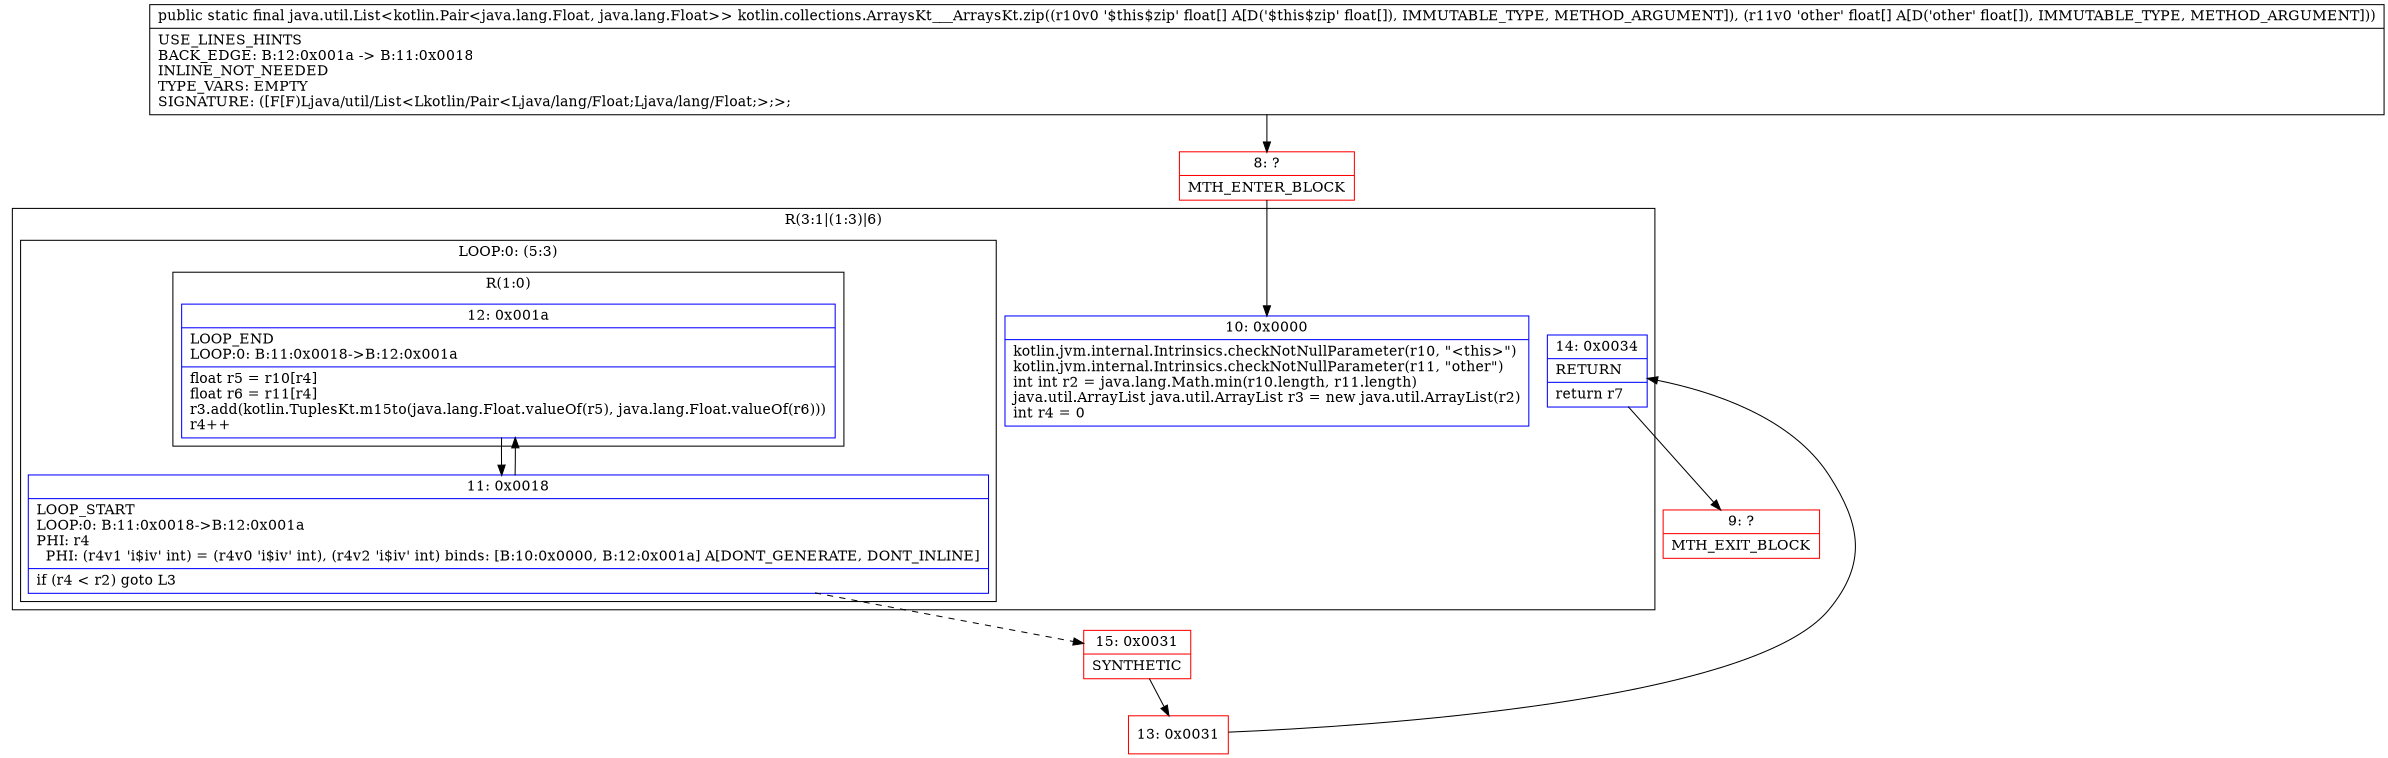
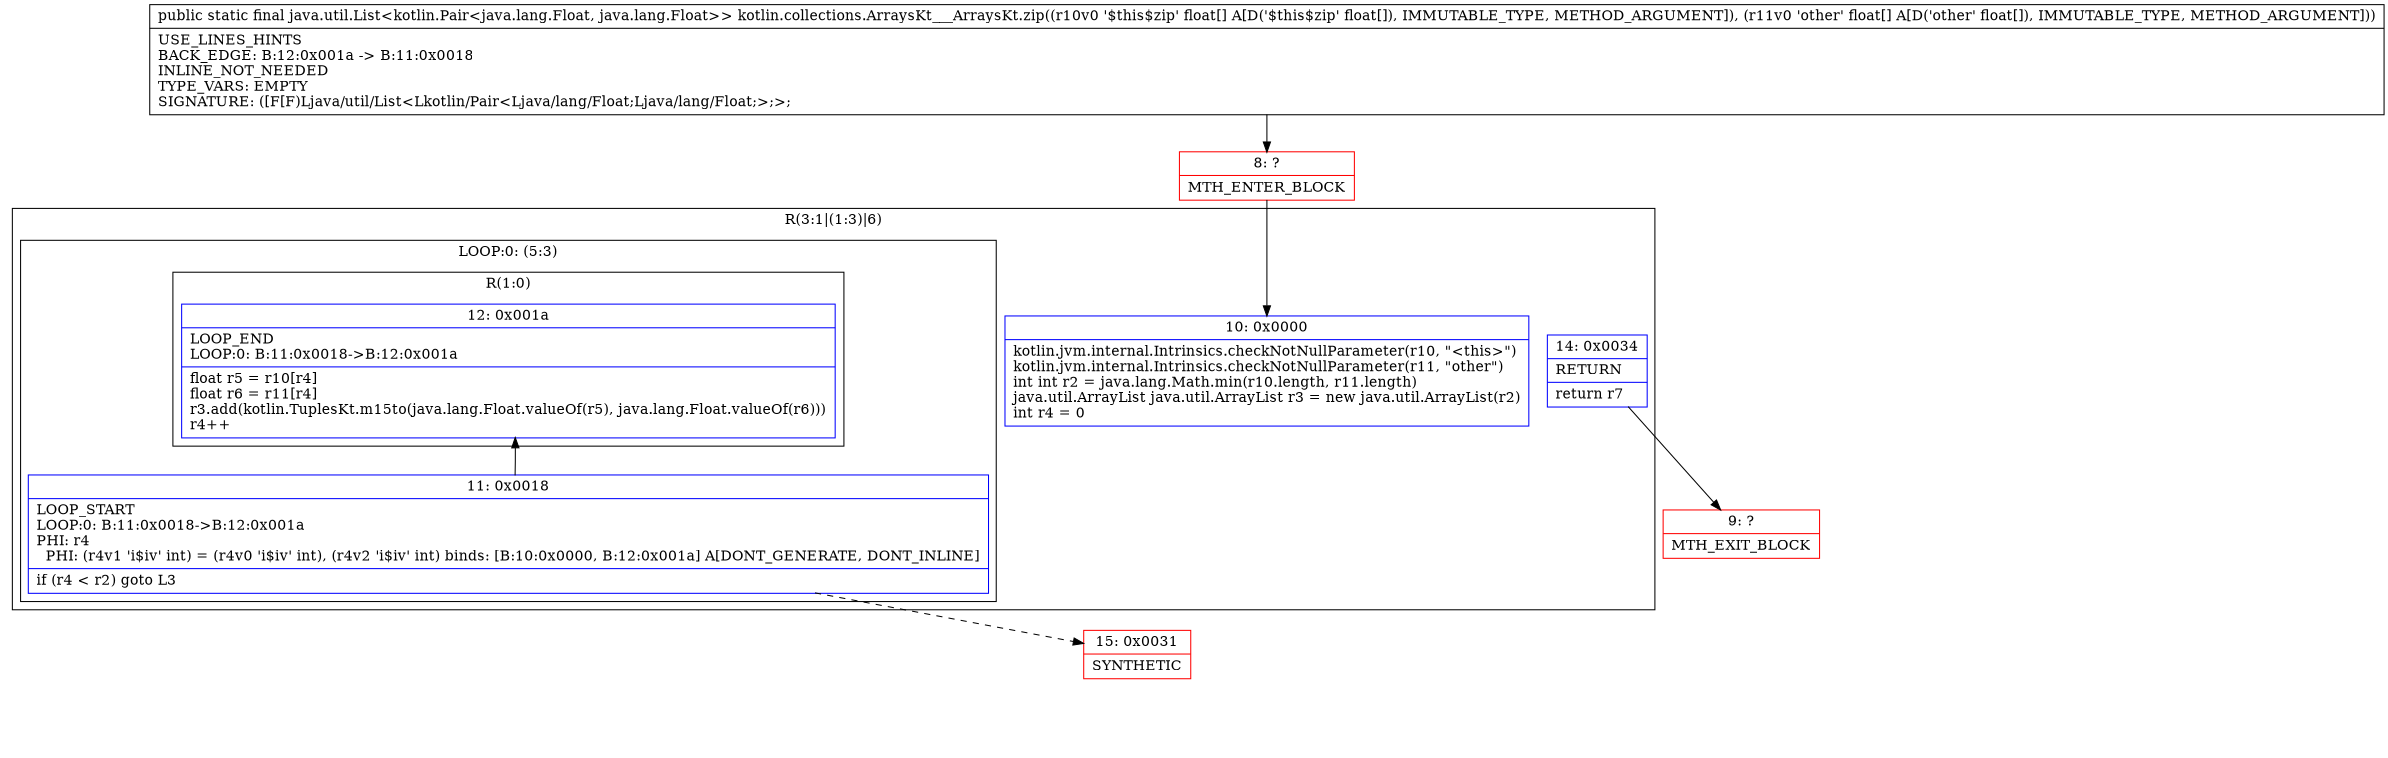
(501, 453) -> none
(1178, 735) -> none
